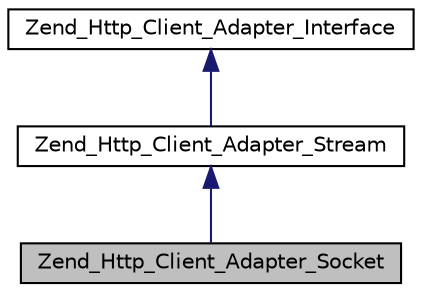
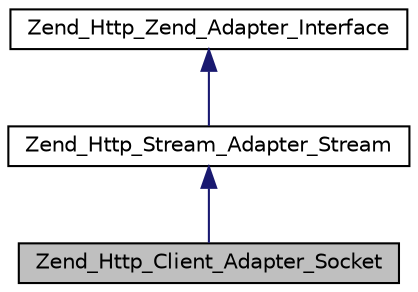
(211, 29) -> (209, 29)
(211, 146) -> (209, 146)
